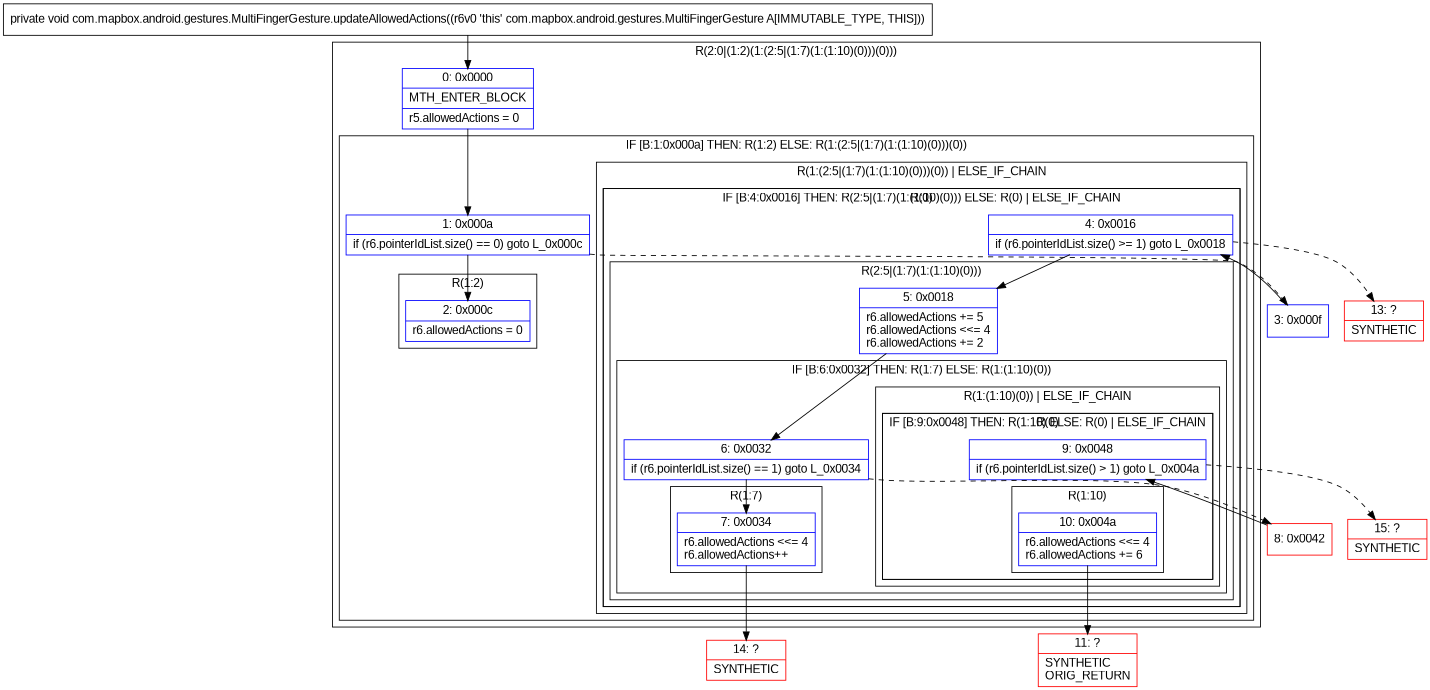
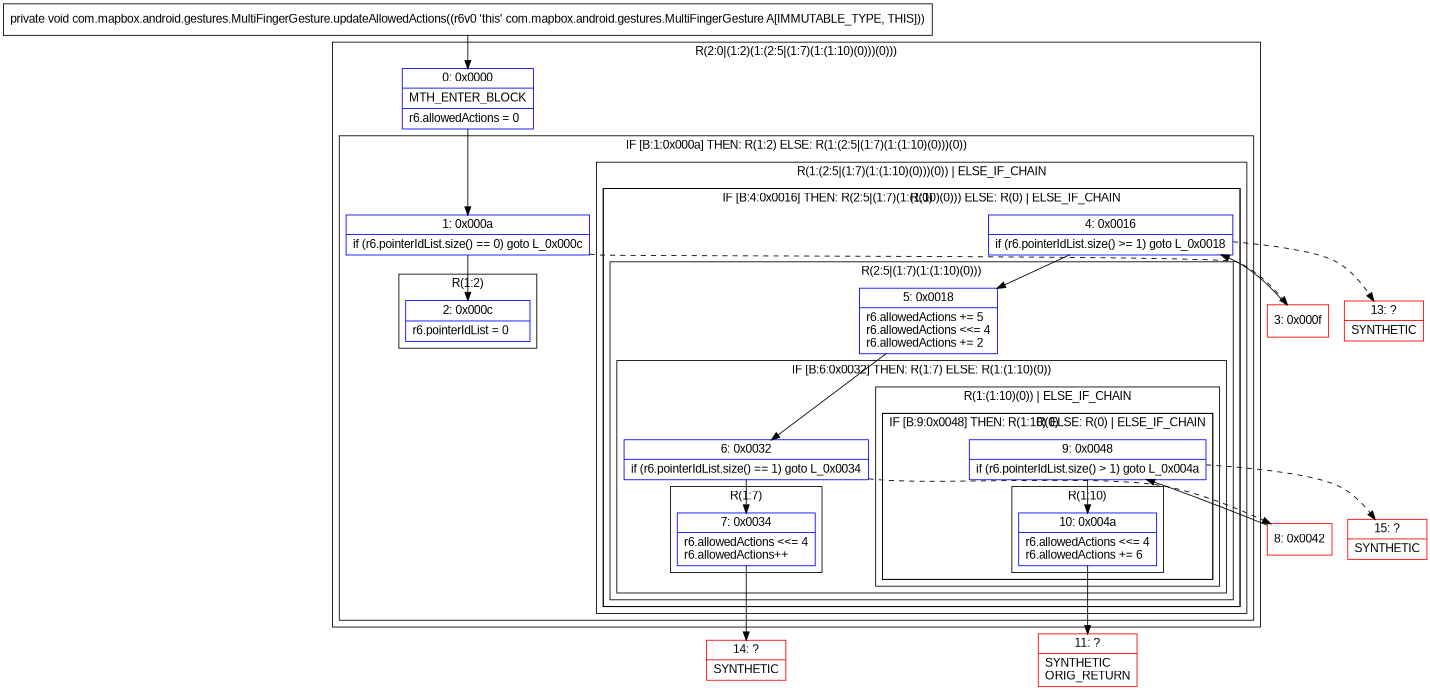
(464, 118) -> (464, 118)
(1298, 321) -> (1298, 321)
(468, 331) -> (461, 331)
none -> (1088, 492)
